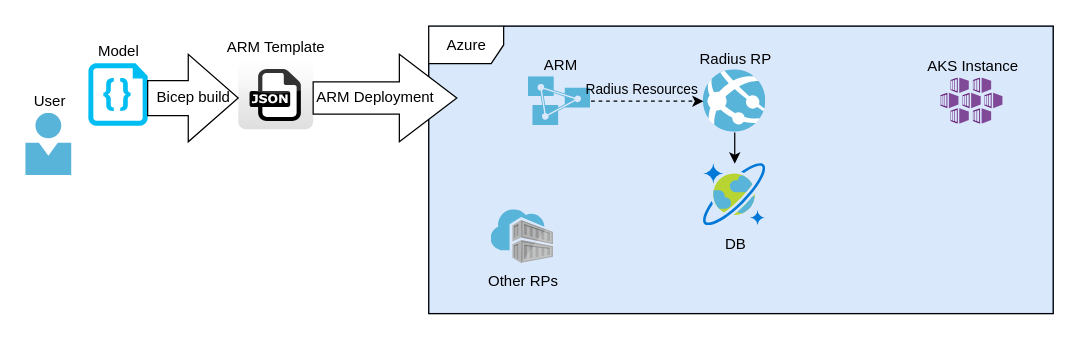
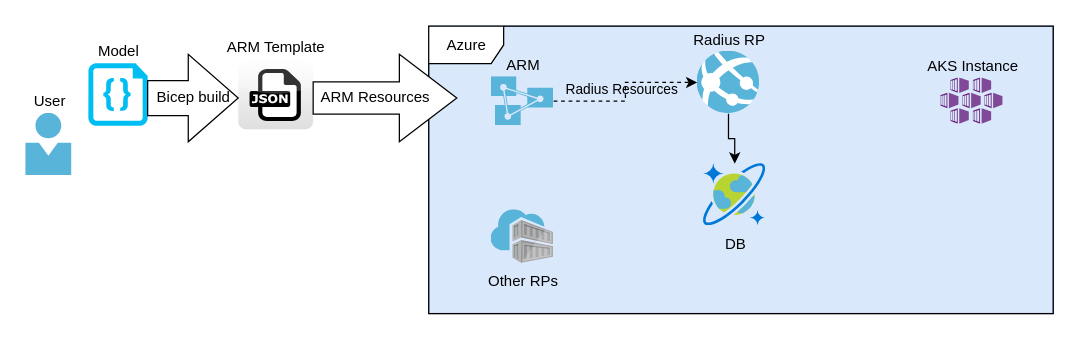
(376, 98) -> (376, 98)
(560, 101) -> (523, 101)
(735, 101) -> (729, 83)
